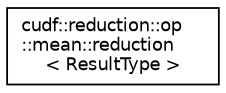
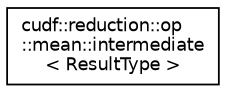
(113, 46) -> (113, 46)
